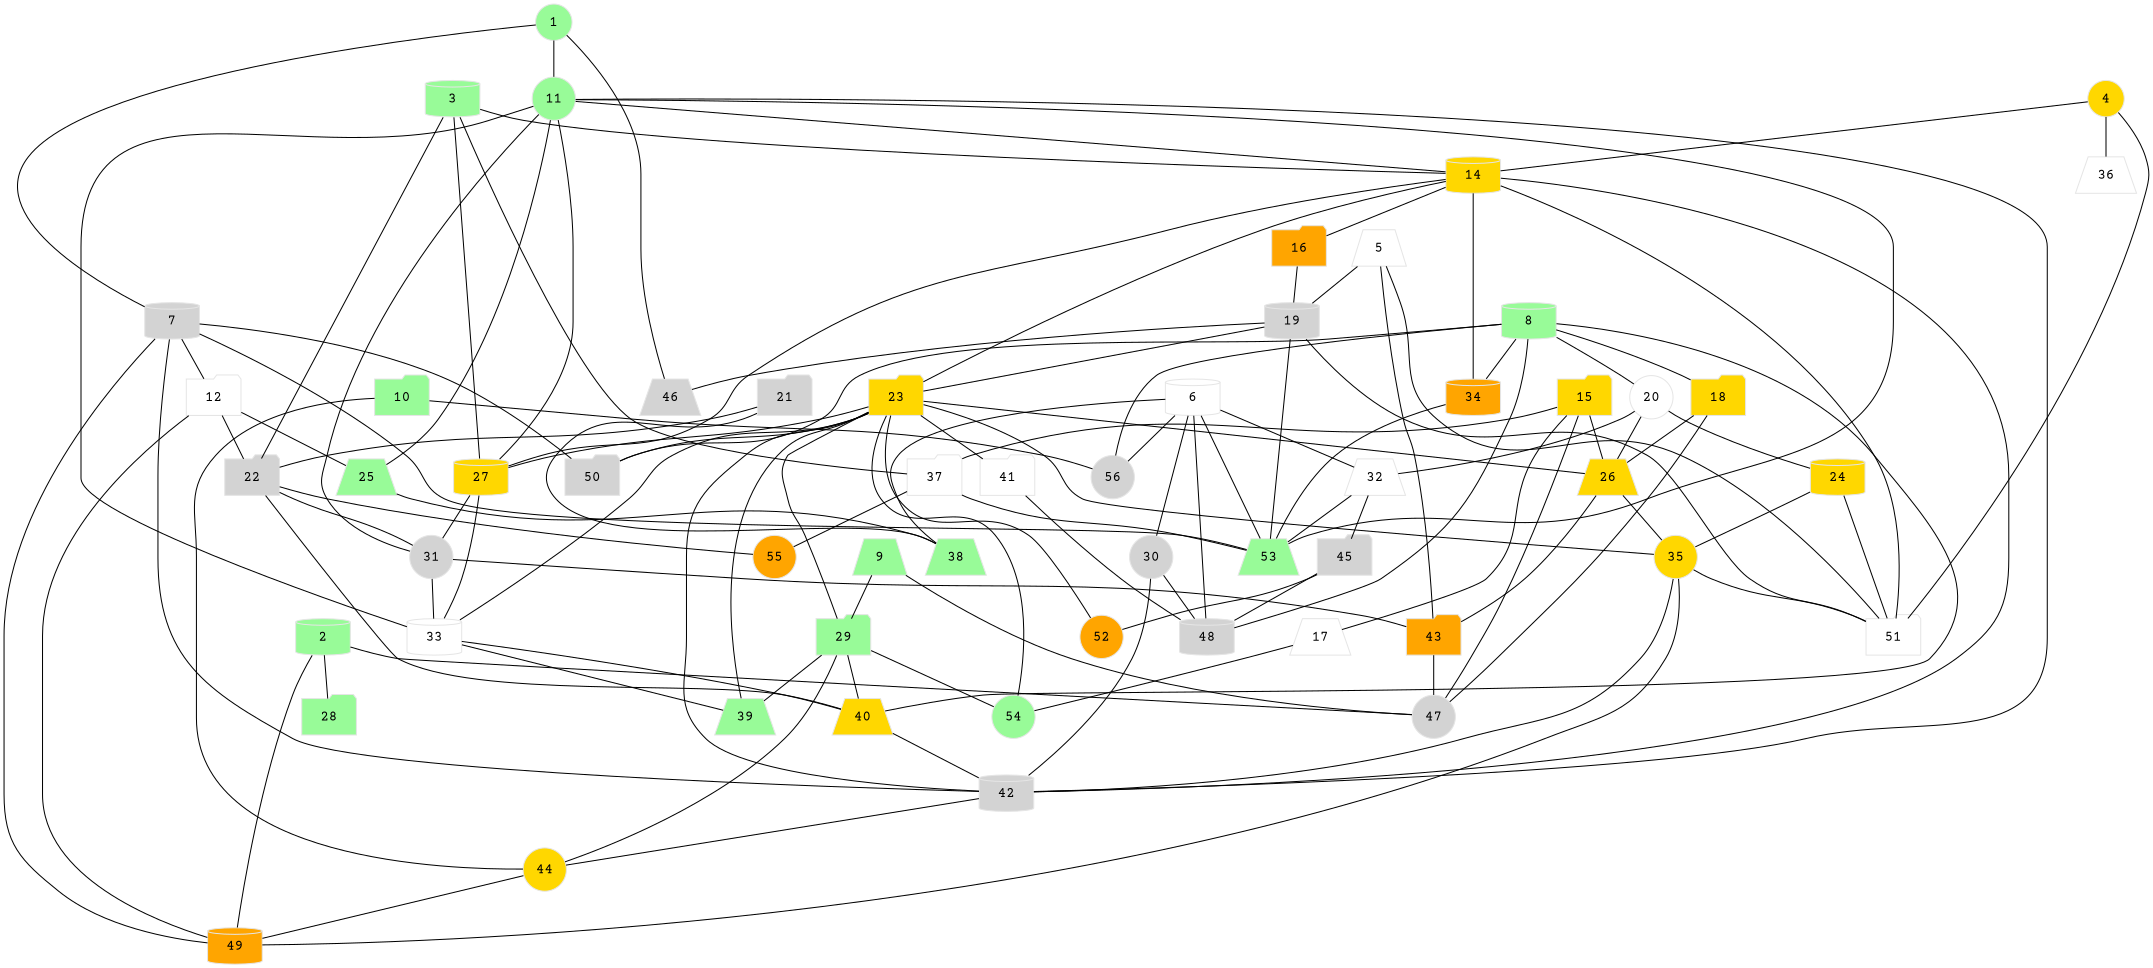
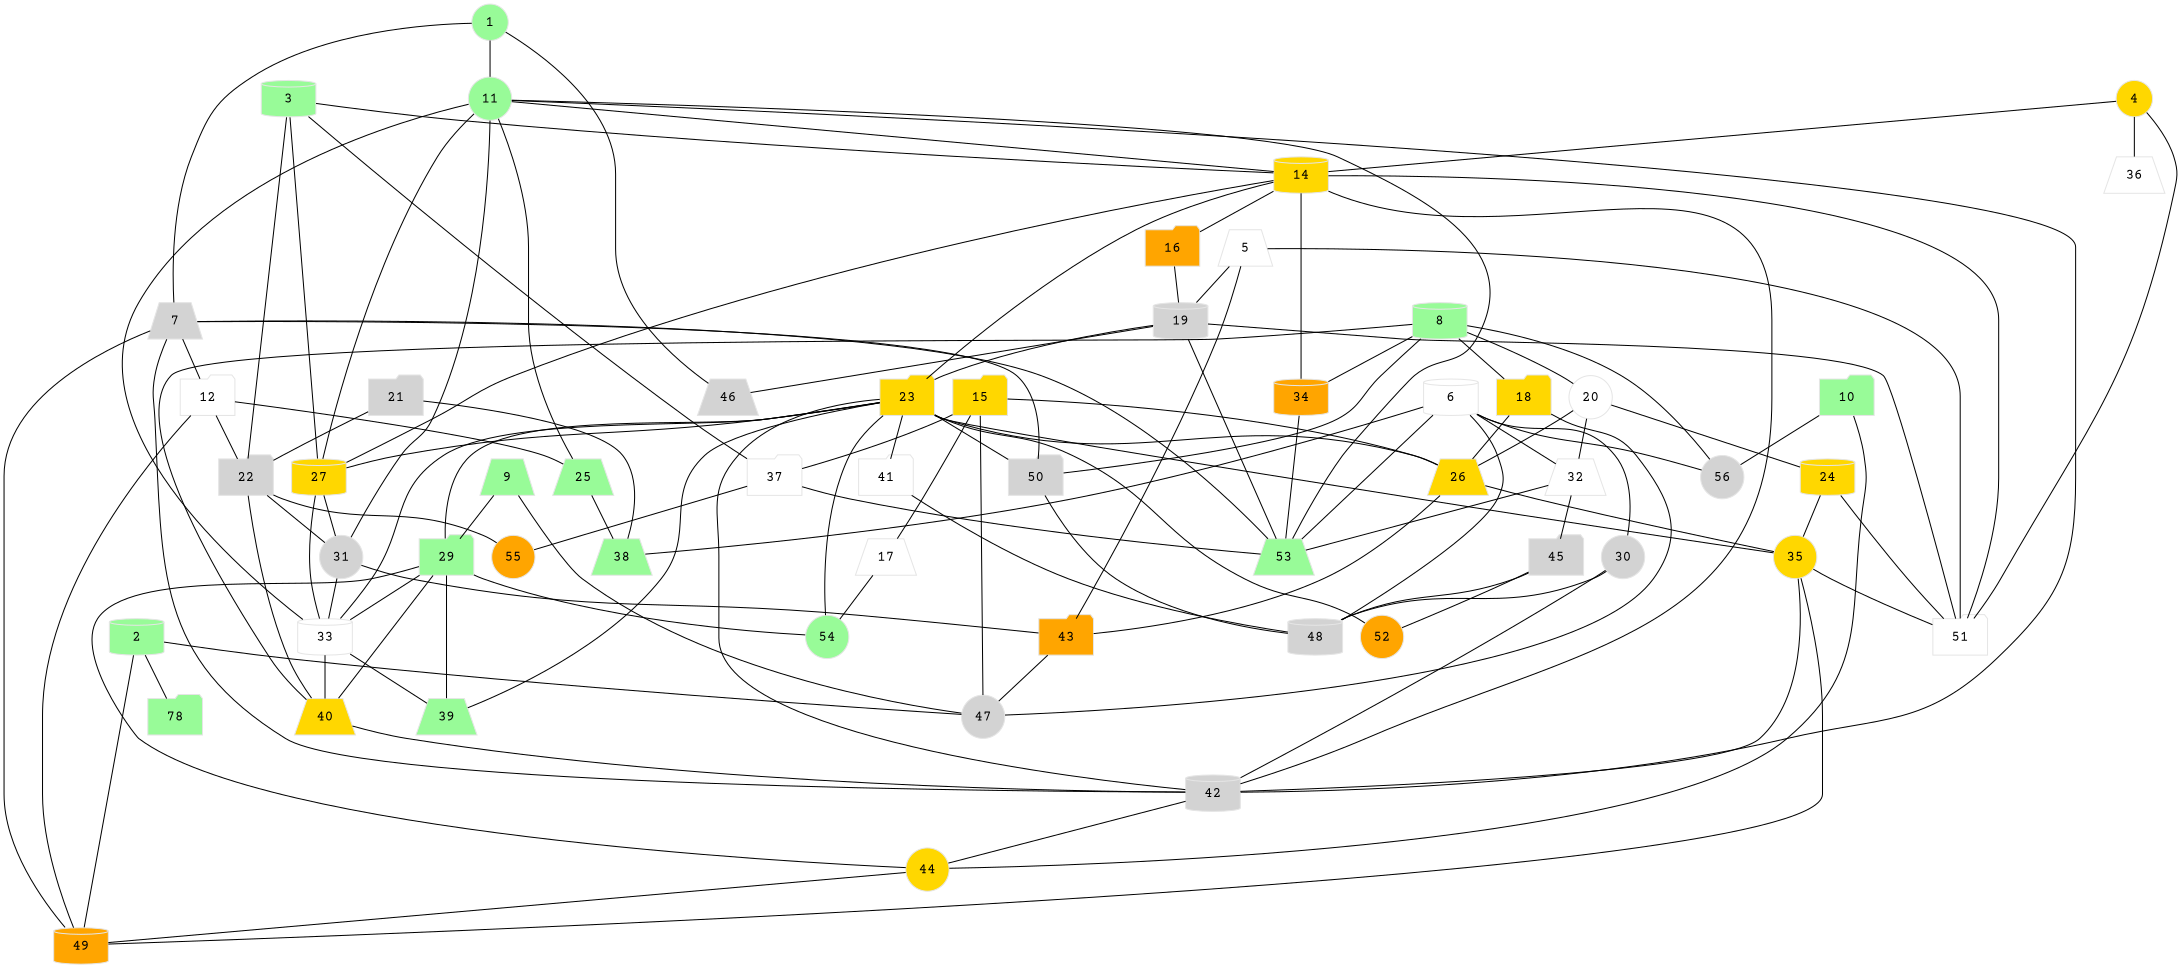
(172, 321) -> (175, 321)
(1443, 529) -> (1147, 596)
none -> (385, 598)
(329, 717) -> (175, 717)
